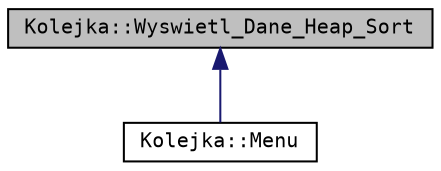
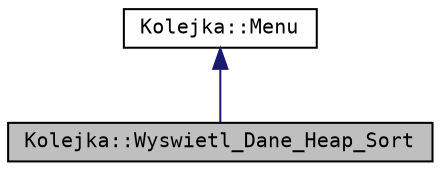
(220, 96) -> (220, 96)
